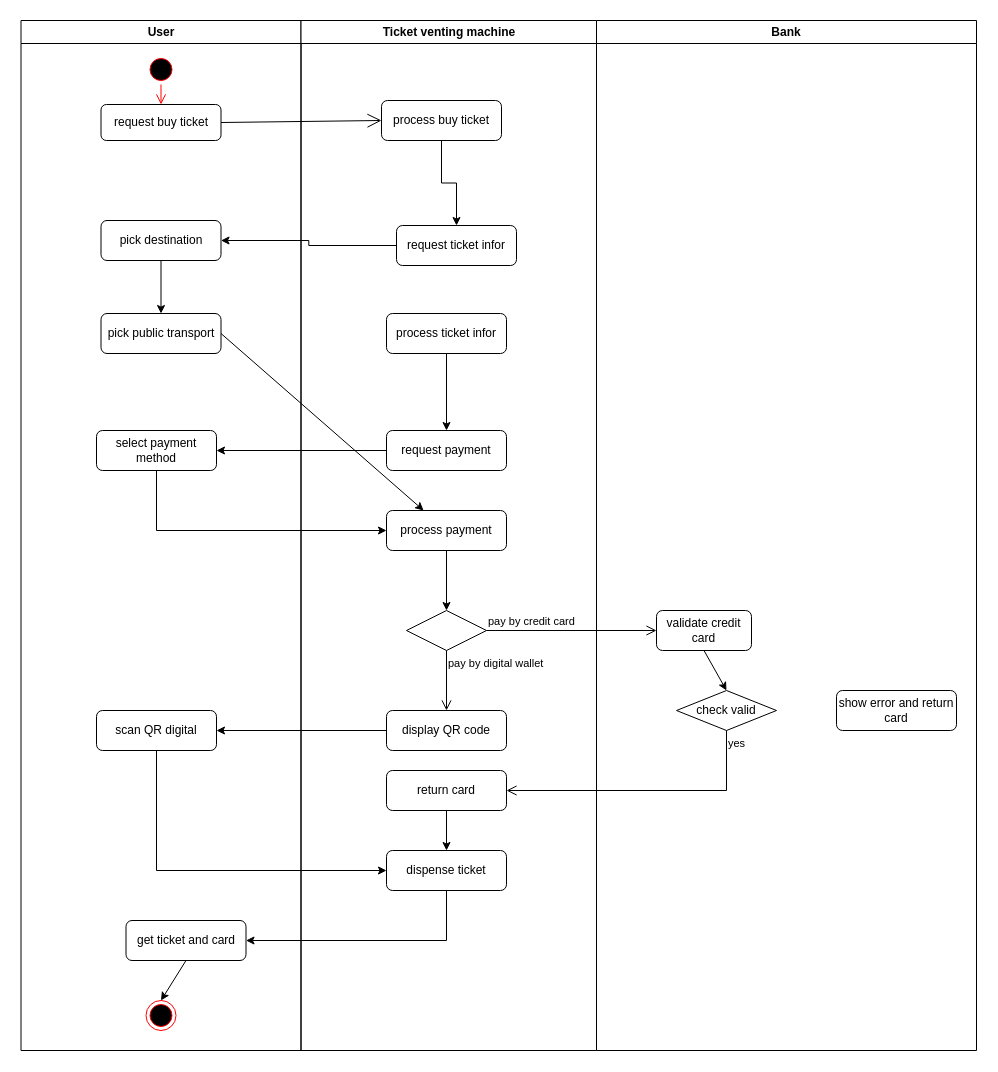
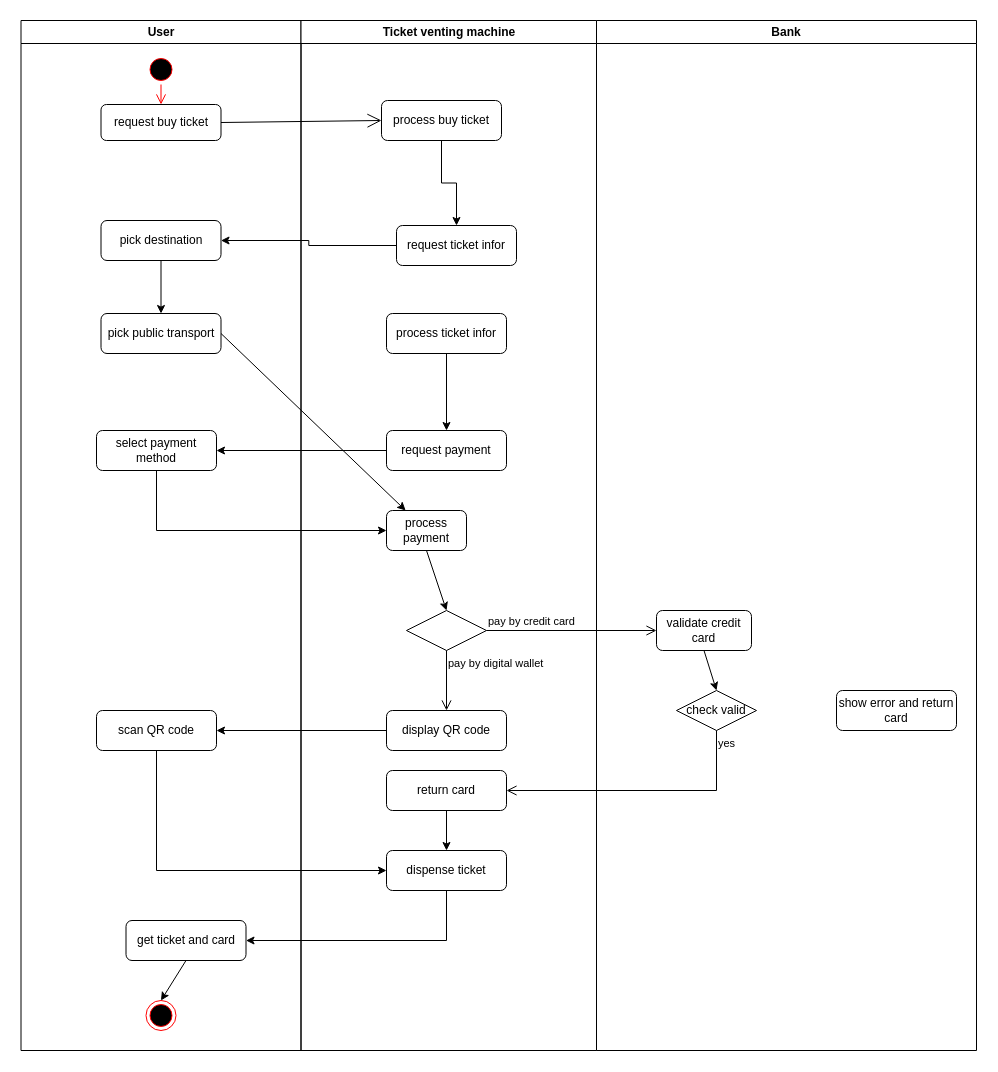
(447, 531) -> (427, 531)
(727, 711) -> (717, 711)
(157, 731) -> (157, 731)
